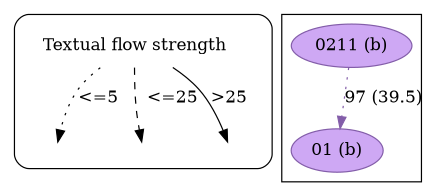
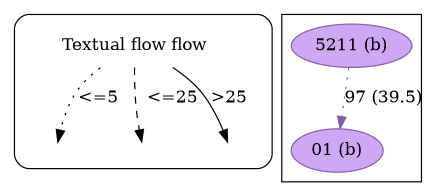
(135, 46) -> (135, 46)
(352, 46) -> (352, 46)
